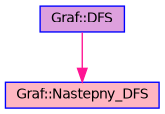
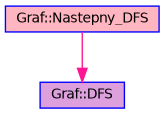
(82, 50) -> (82, 50)
